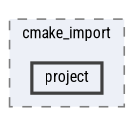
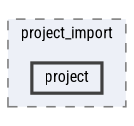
(67, 34) -> (67, 34)
